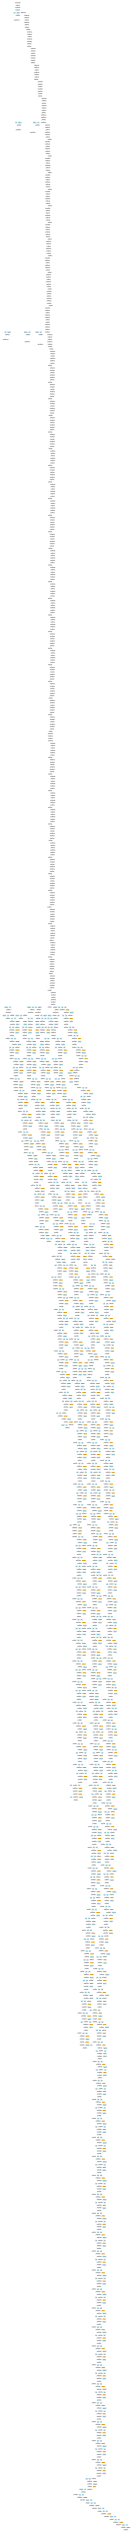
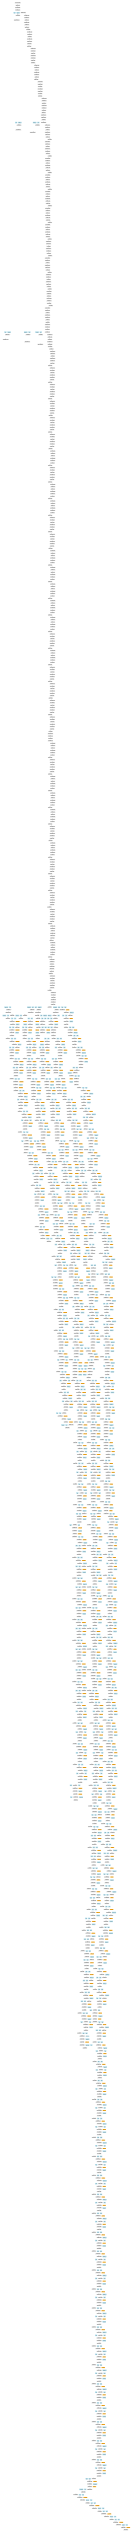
(41, 1171) -> (41, 1171)
(87, 2036) -> (87, 2036)
